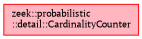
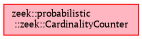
(71, 20) -> (71, 20)
